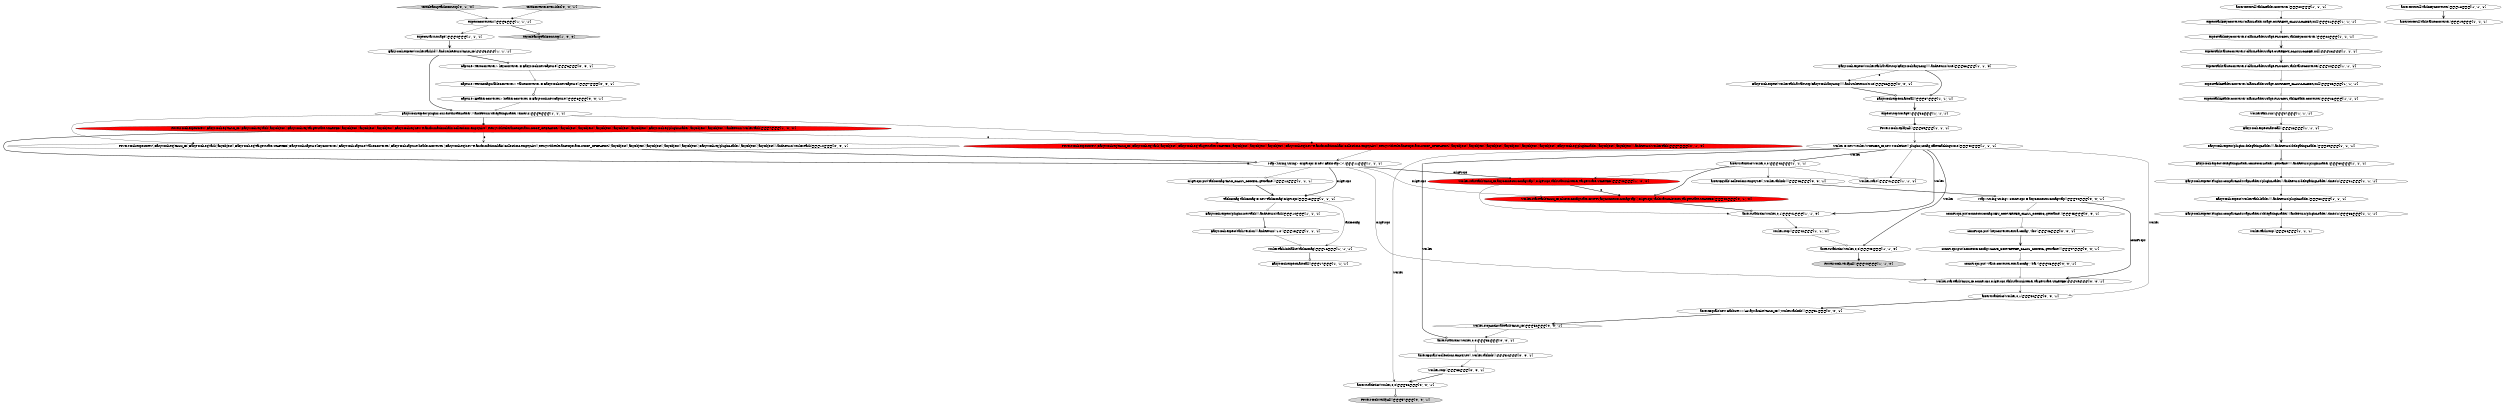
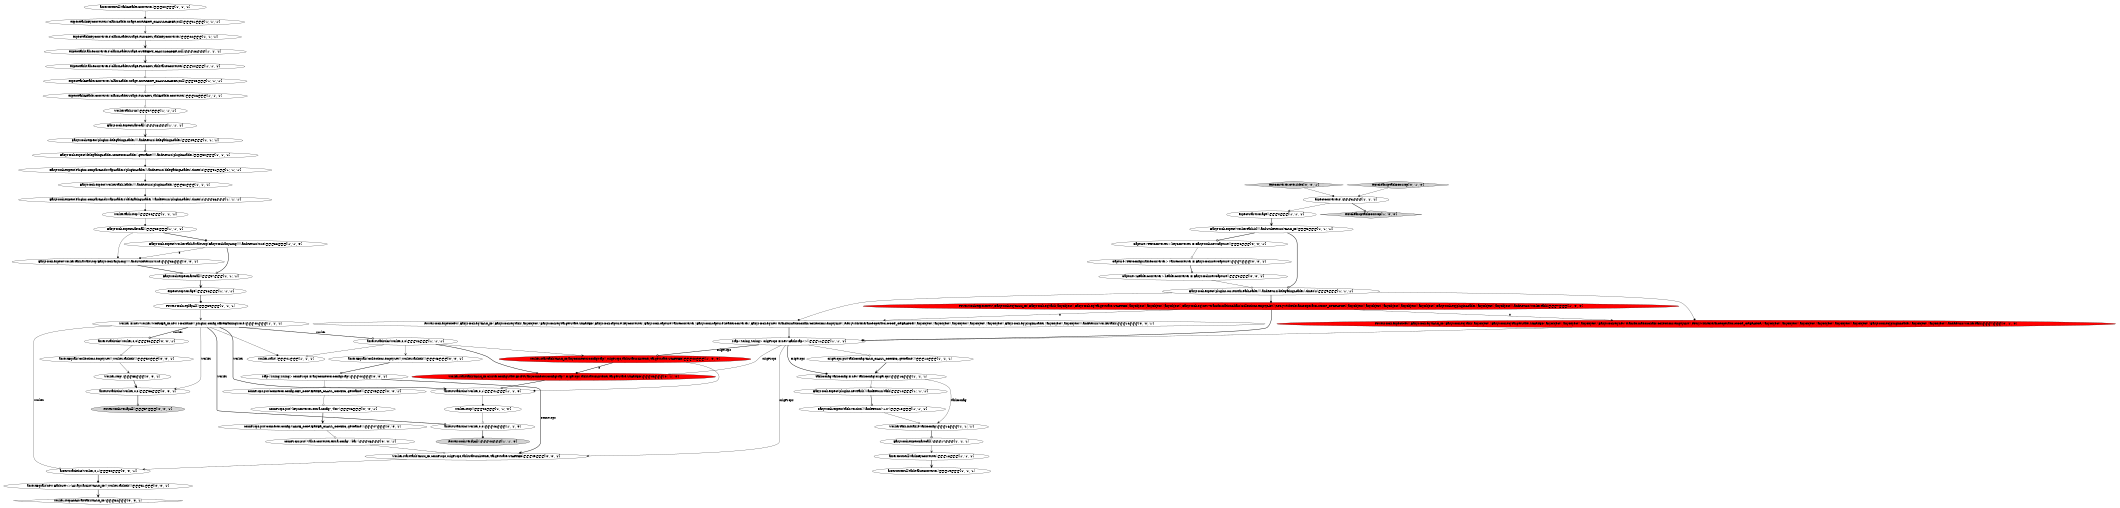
none -> (145, 229)
(1498, 333) -> none
none -> (932, 448)
